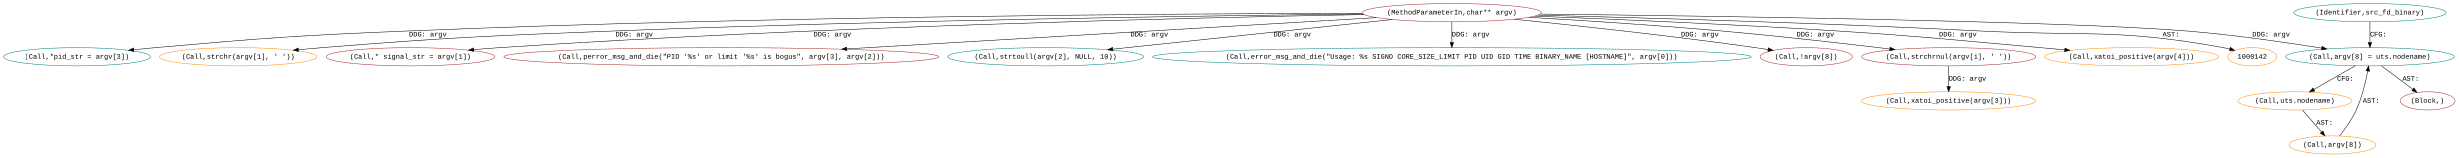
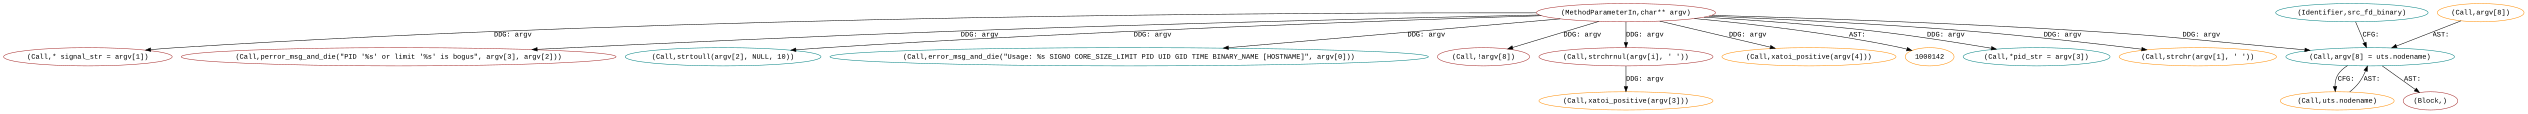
(2312, 121) -> (2359, 82)
